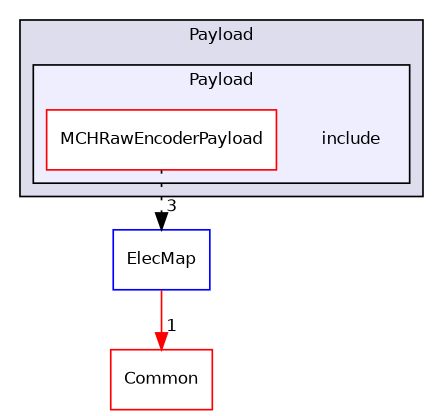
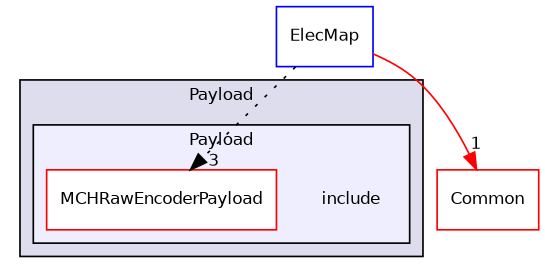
(162, 192) -> (249, 112)
